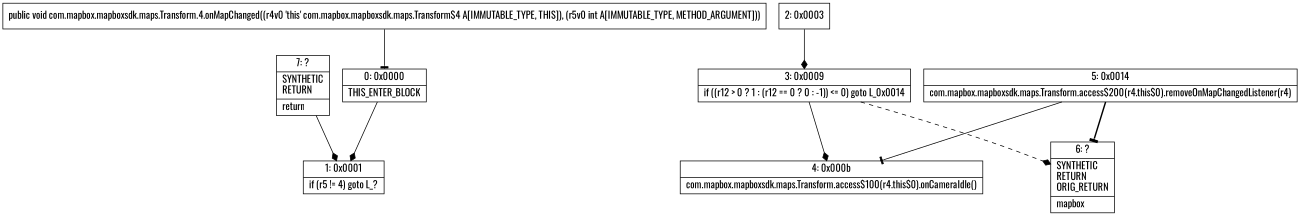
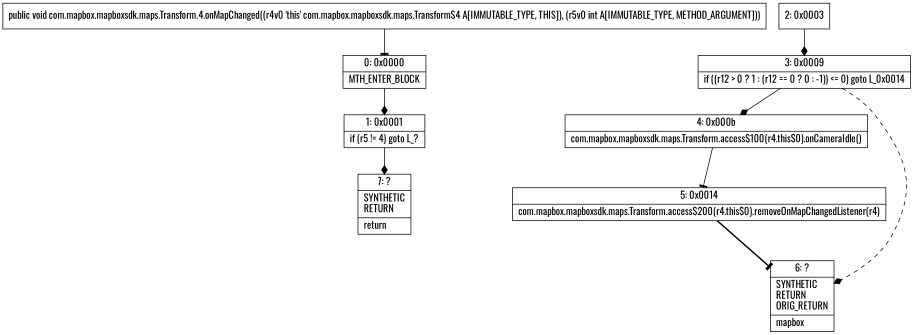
(384, 93) -> (384, 80)
(973, 131) -> (708, 166)
(325, 134) -> (384, 157)
